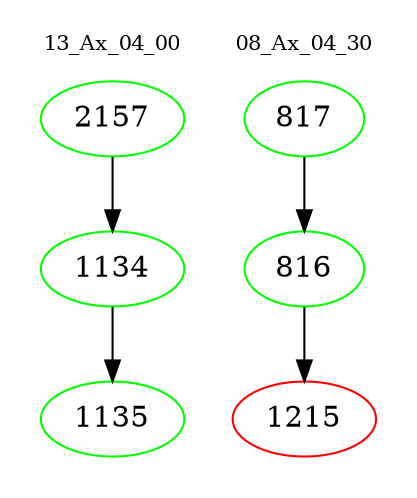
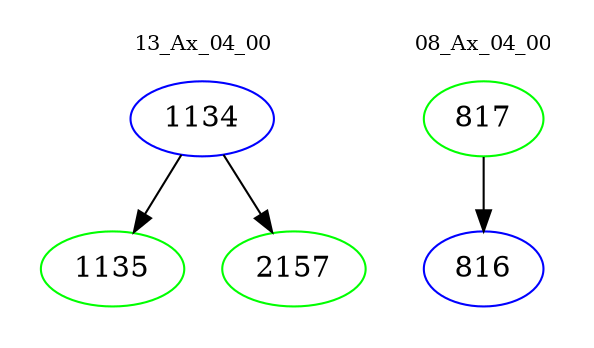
(304, 45) -> (484, 45)
(113, 184) -> (242, 184)
(113, 269) -> (202, 119)
(304, 269) -> (484, 269)
(304, 419) -> none
